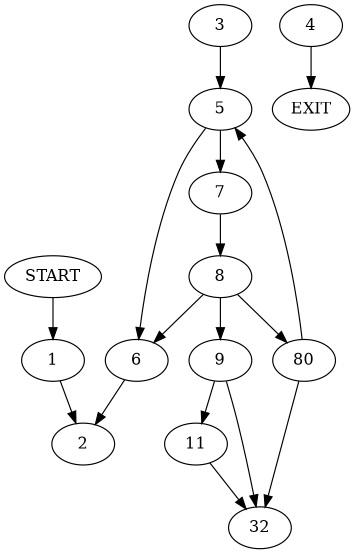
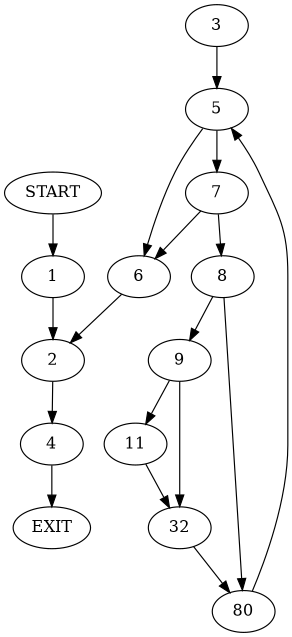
(183, 314) -> (182, 230)
none -> (53, 397)
(284, 438) -> (208, 565)
